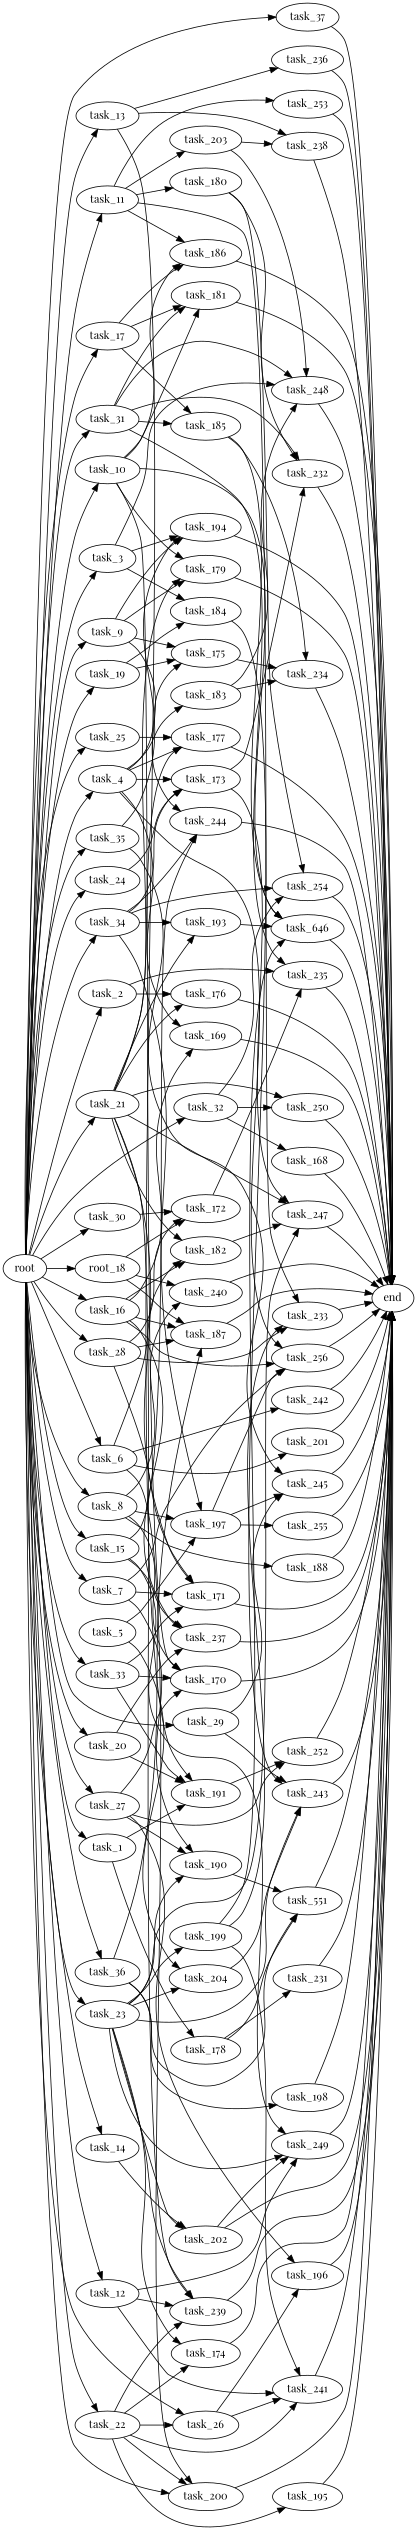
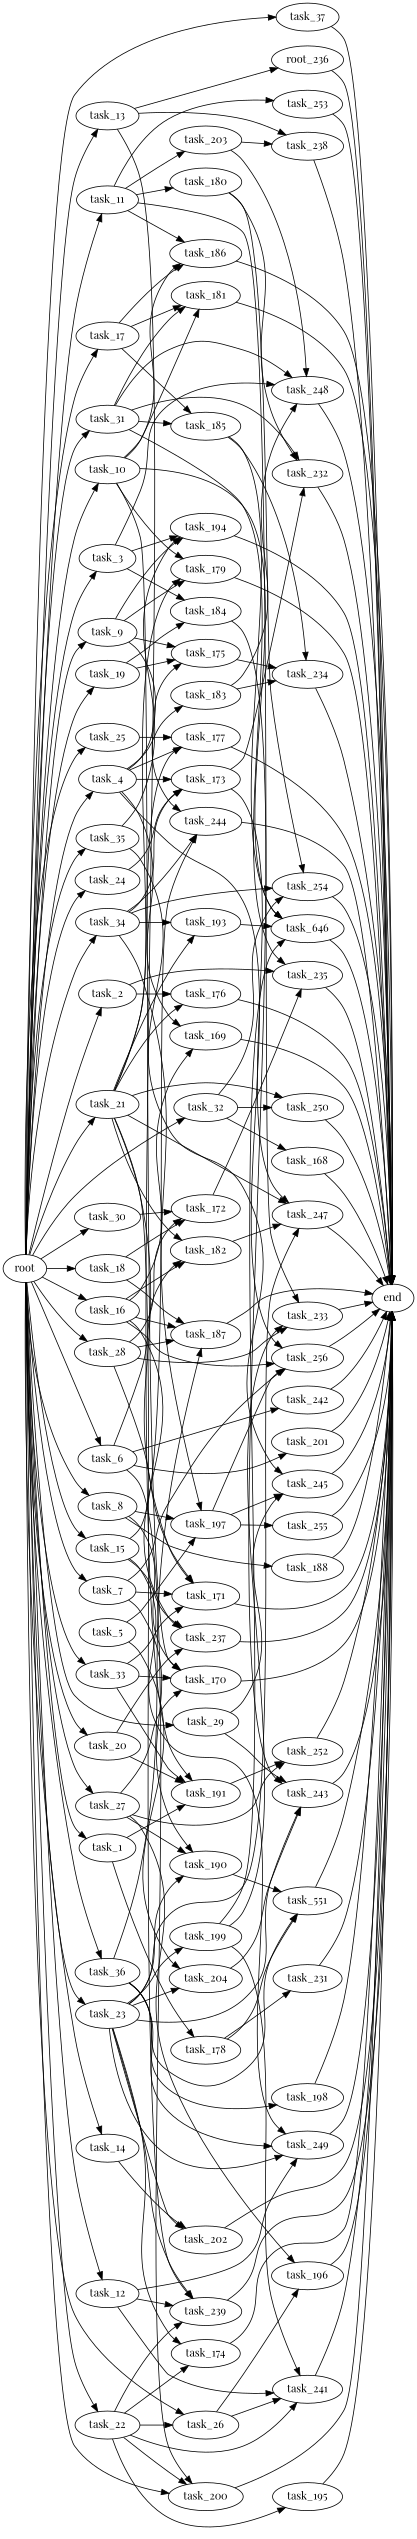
(308, 60) -> (308, 60)
(107, 1269) -> (107, 1269)
(206, 1293) -> none
(248, 2192) -> (165, 2107)
